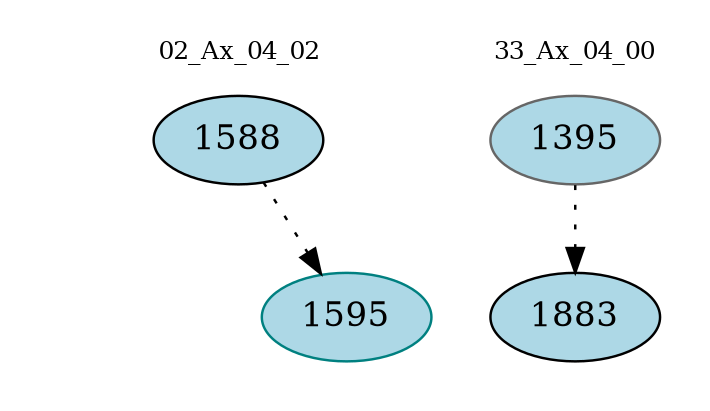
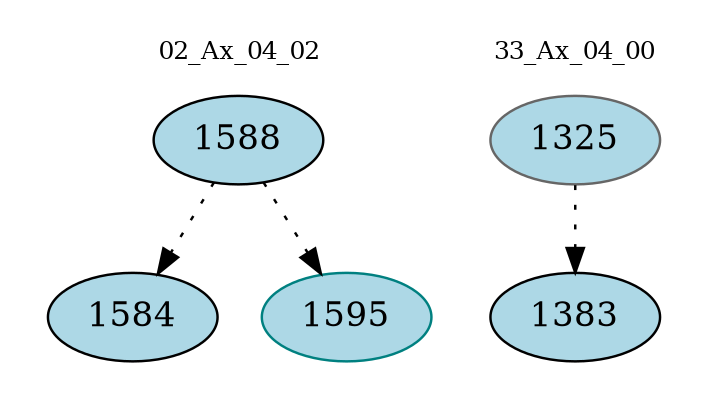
(575, 140) -> (575, 140)
none -> (133, 317)
(575, 317) -> (575, 317)
